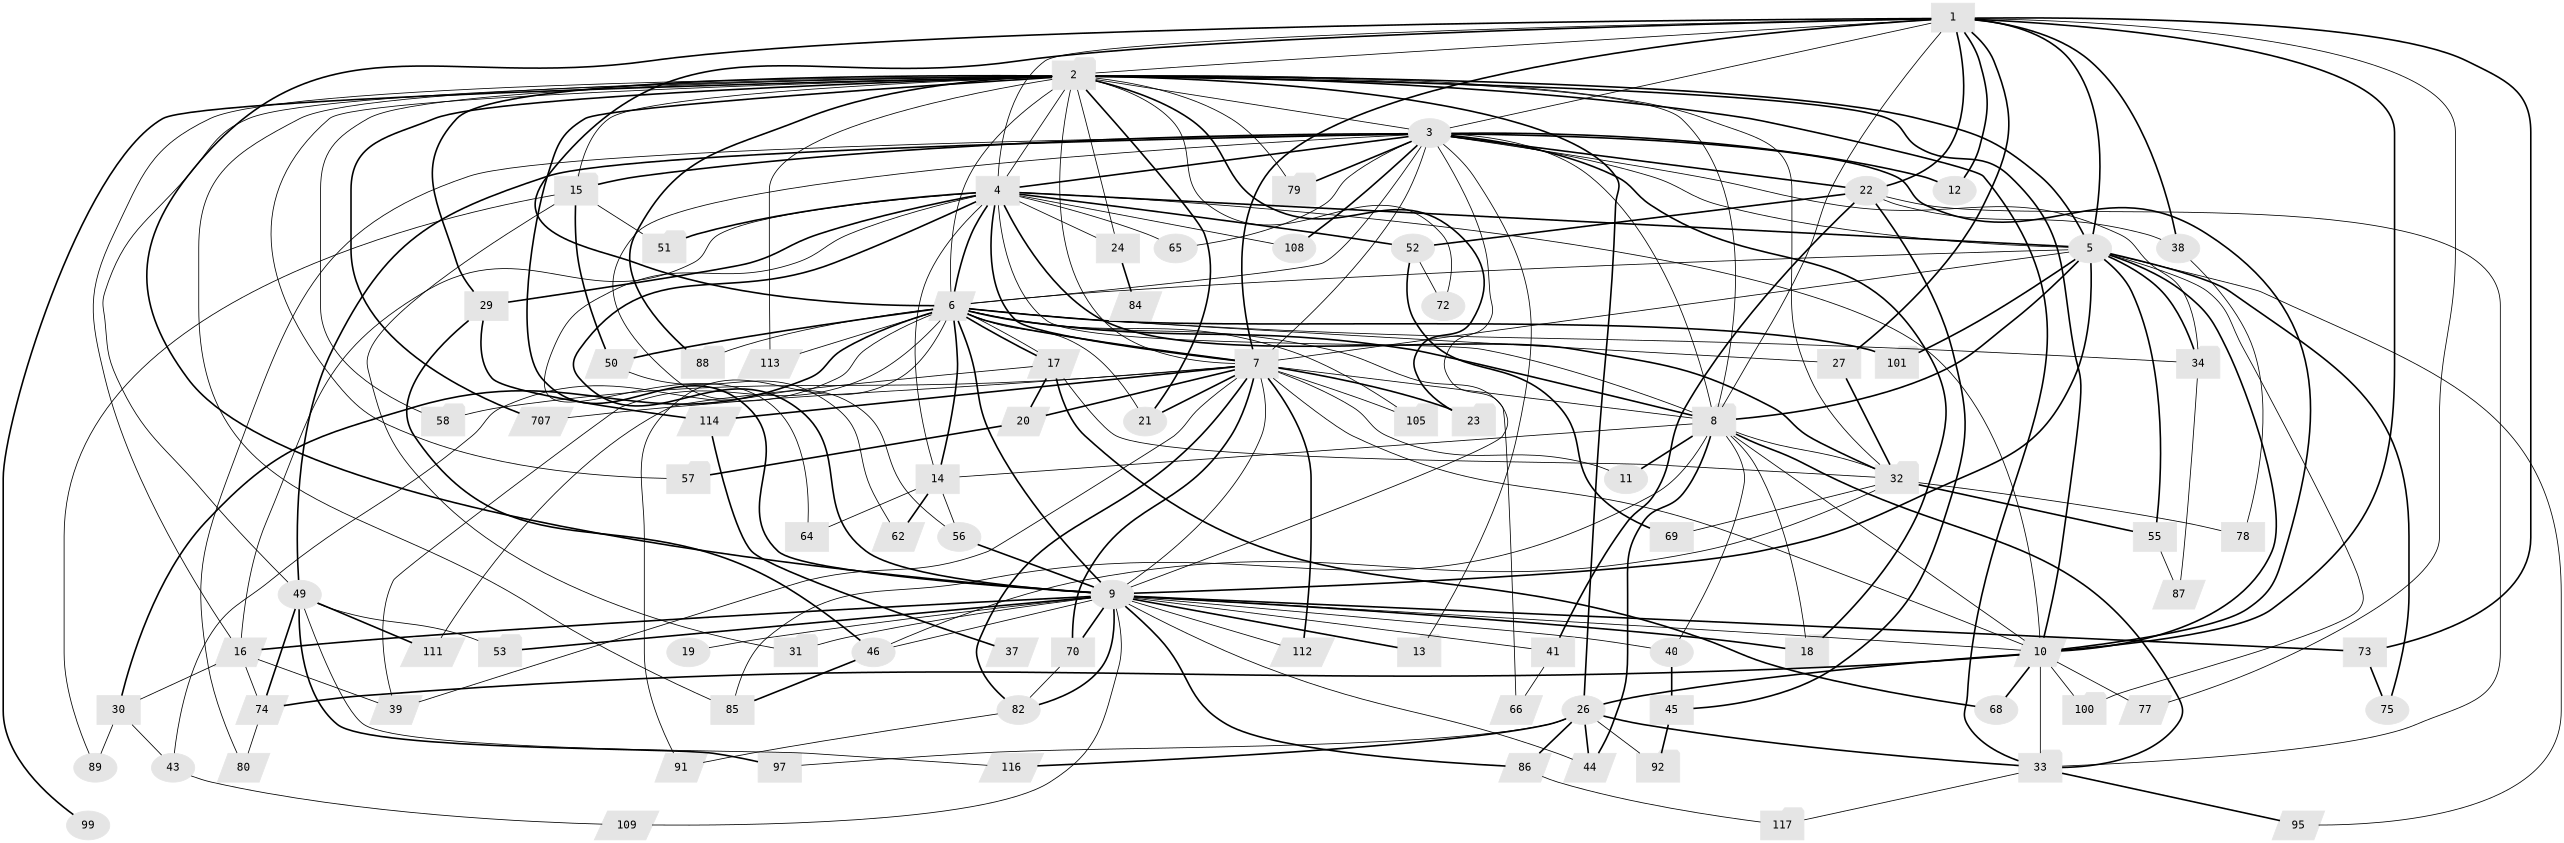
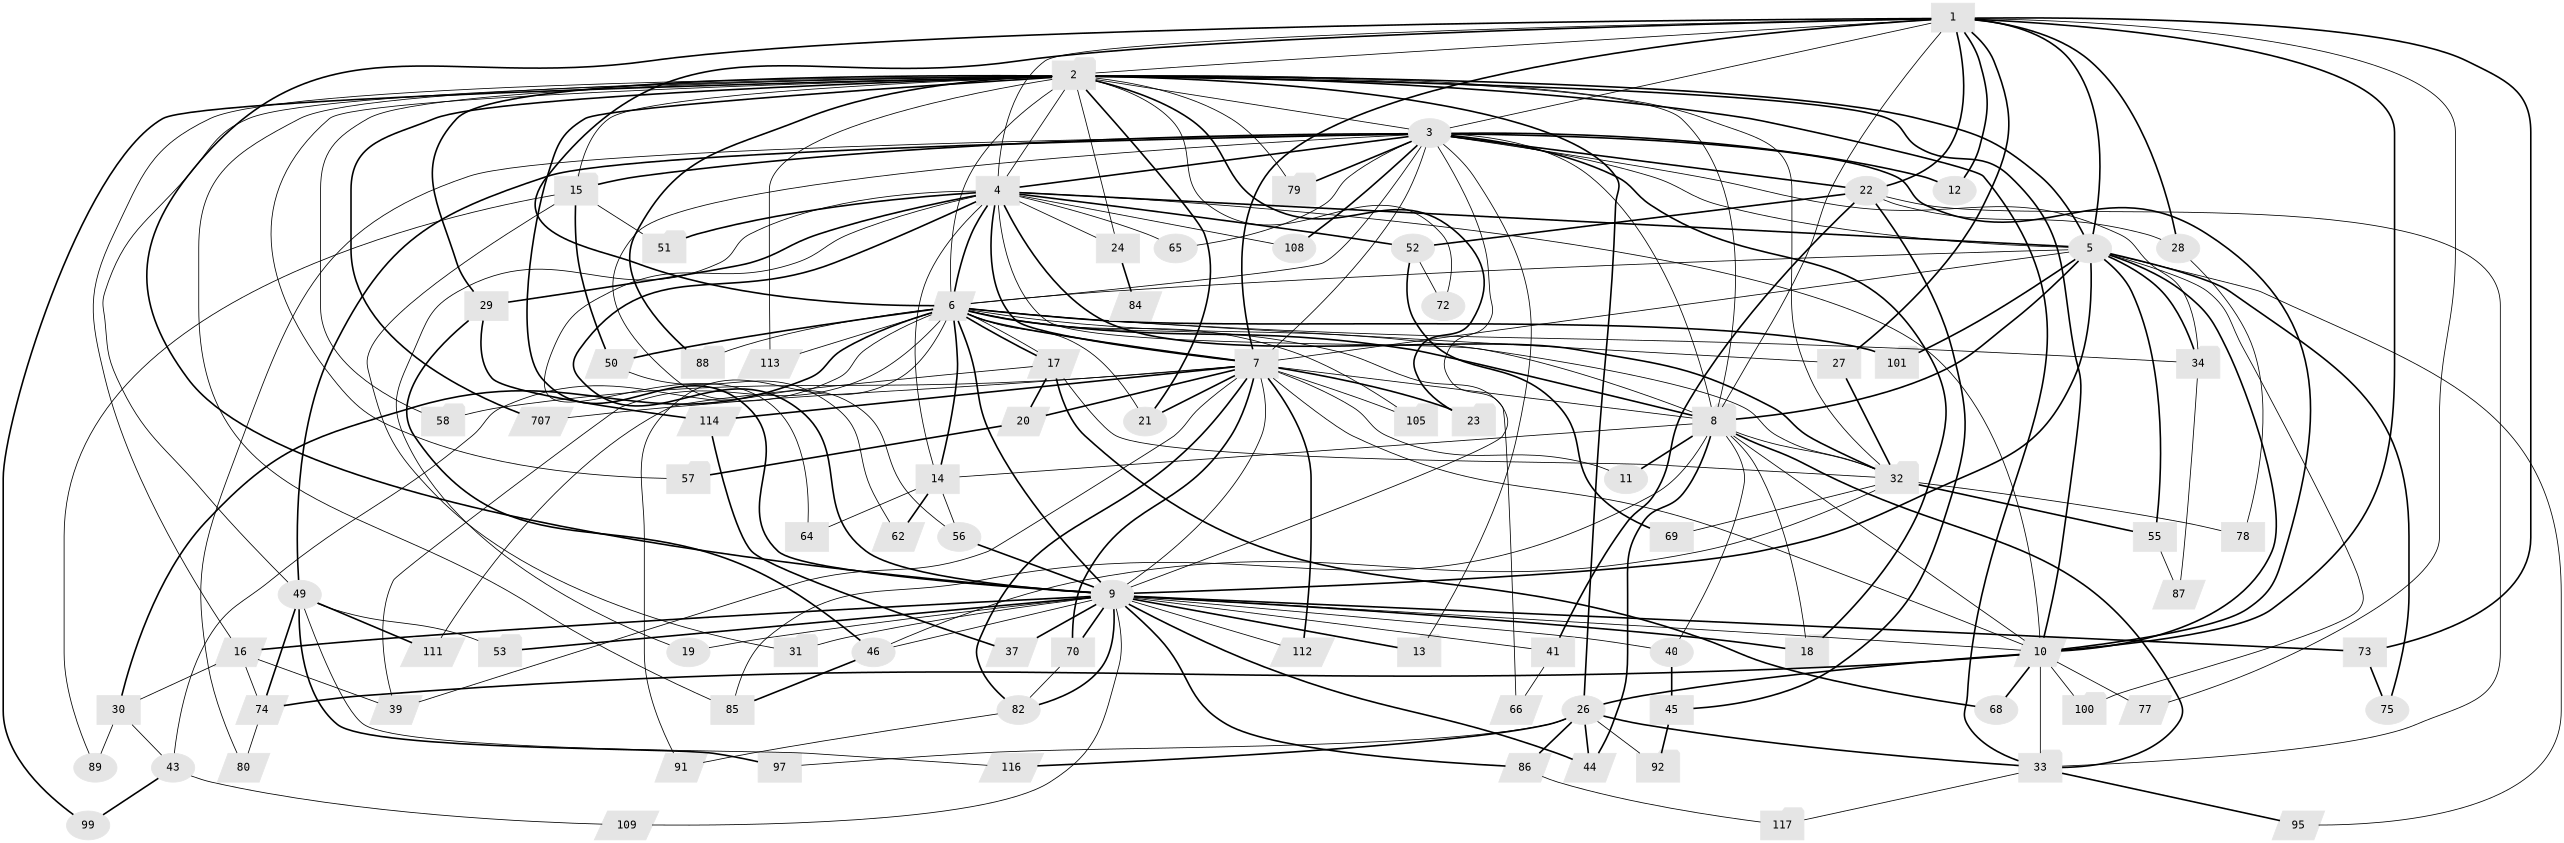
(2178, 248) -> (2178, 248)
(506, 269) -> (497, 275)
(1077, 278) -> none
none -> (1548, 360)
none -> (1067, 621)
(1346, 695) -> (1346, 695)
none -> (131, 797)
